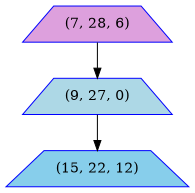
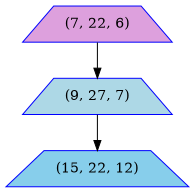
(97, 24) -> (97, 24)
(97, 96) -> (97, 96)
